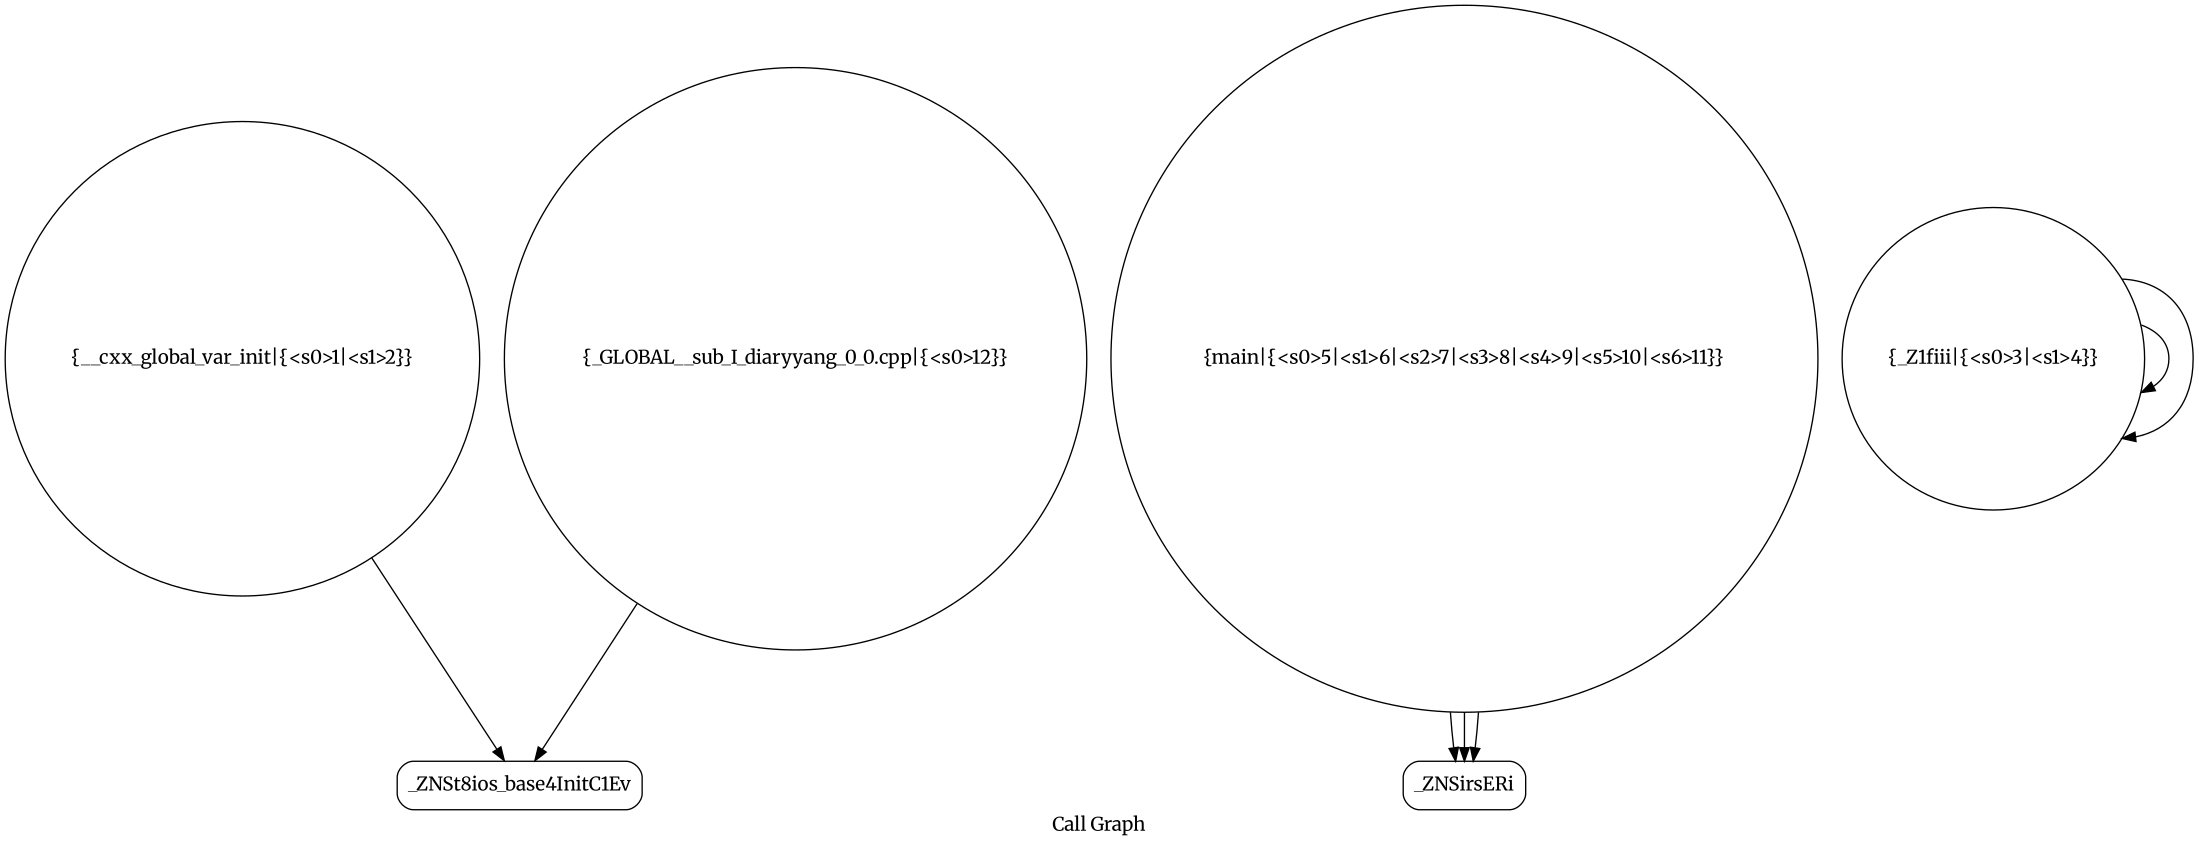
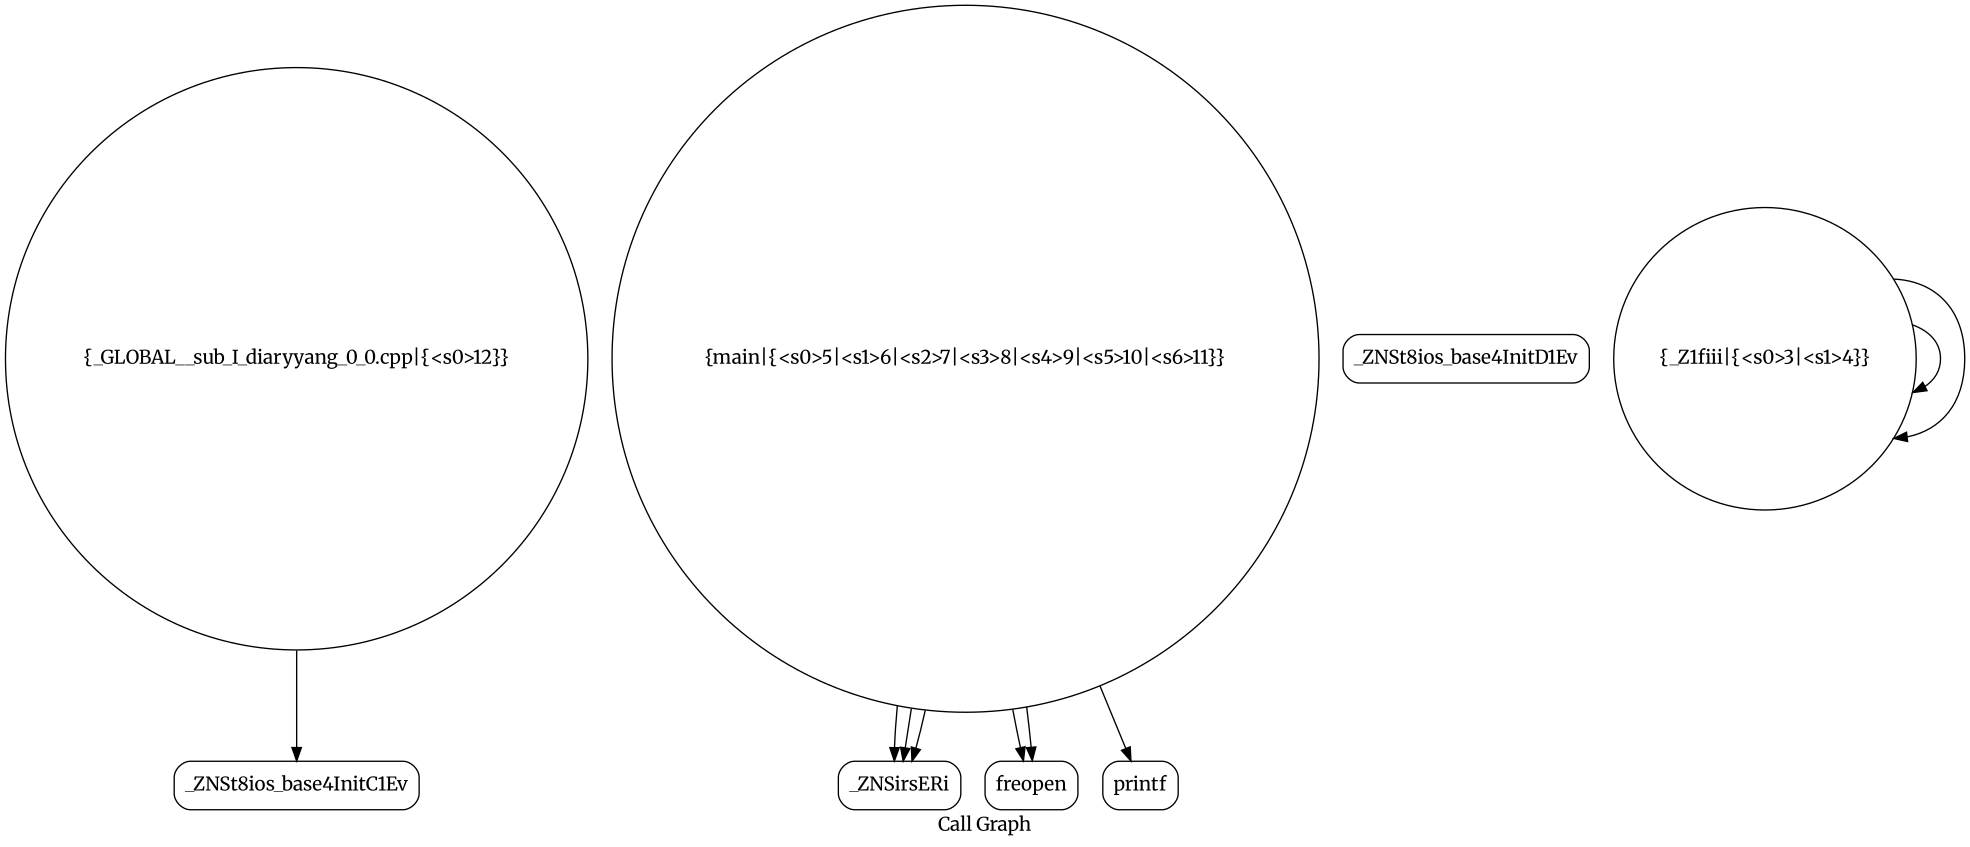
(242, 359) -> none
none -> (1466, 359)
none -> (1031, 785)
none -> (1140, 785)
